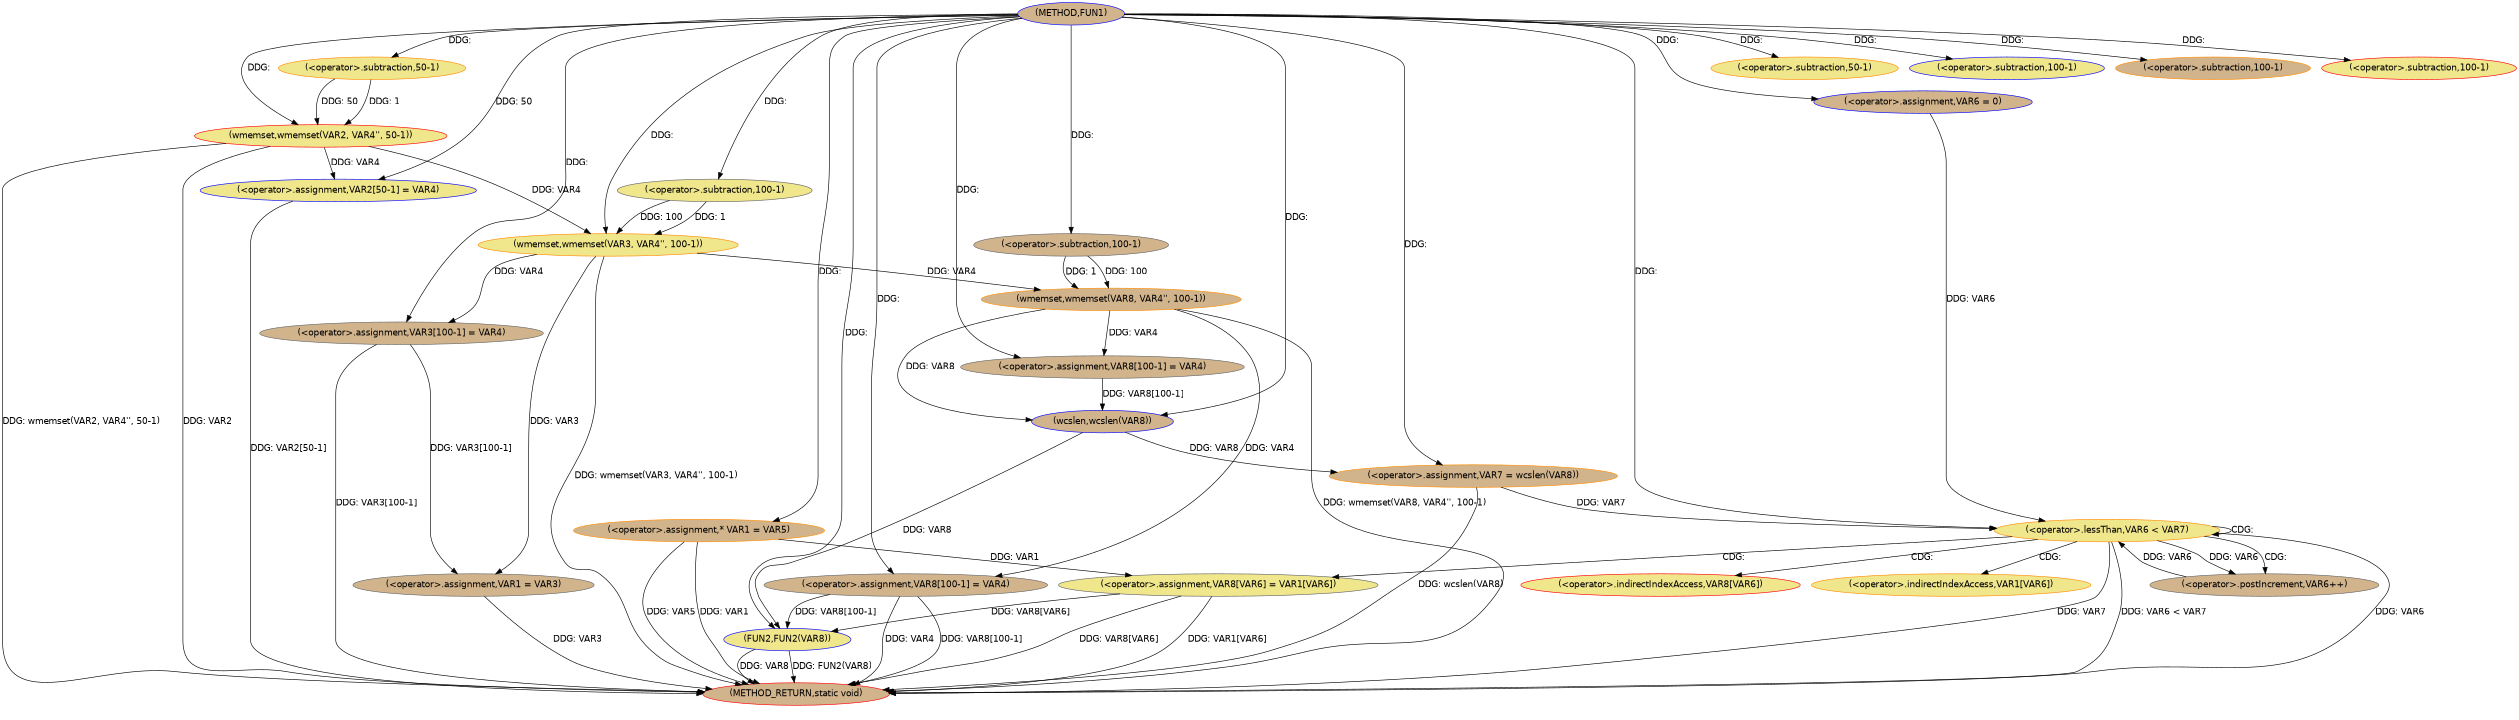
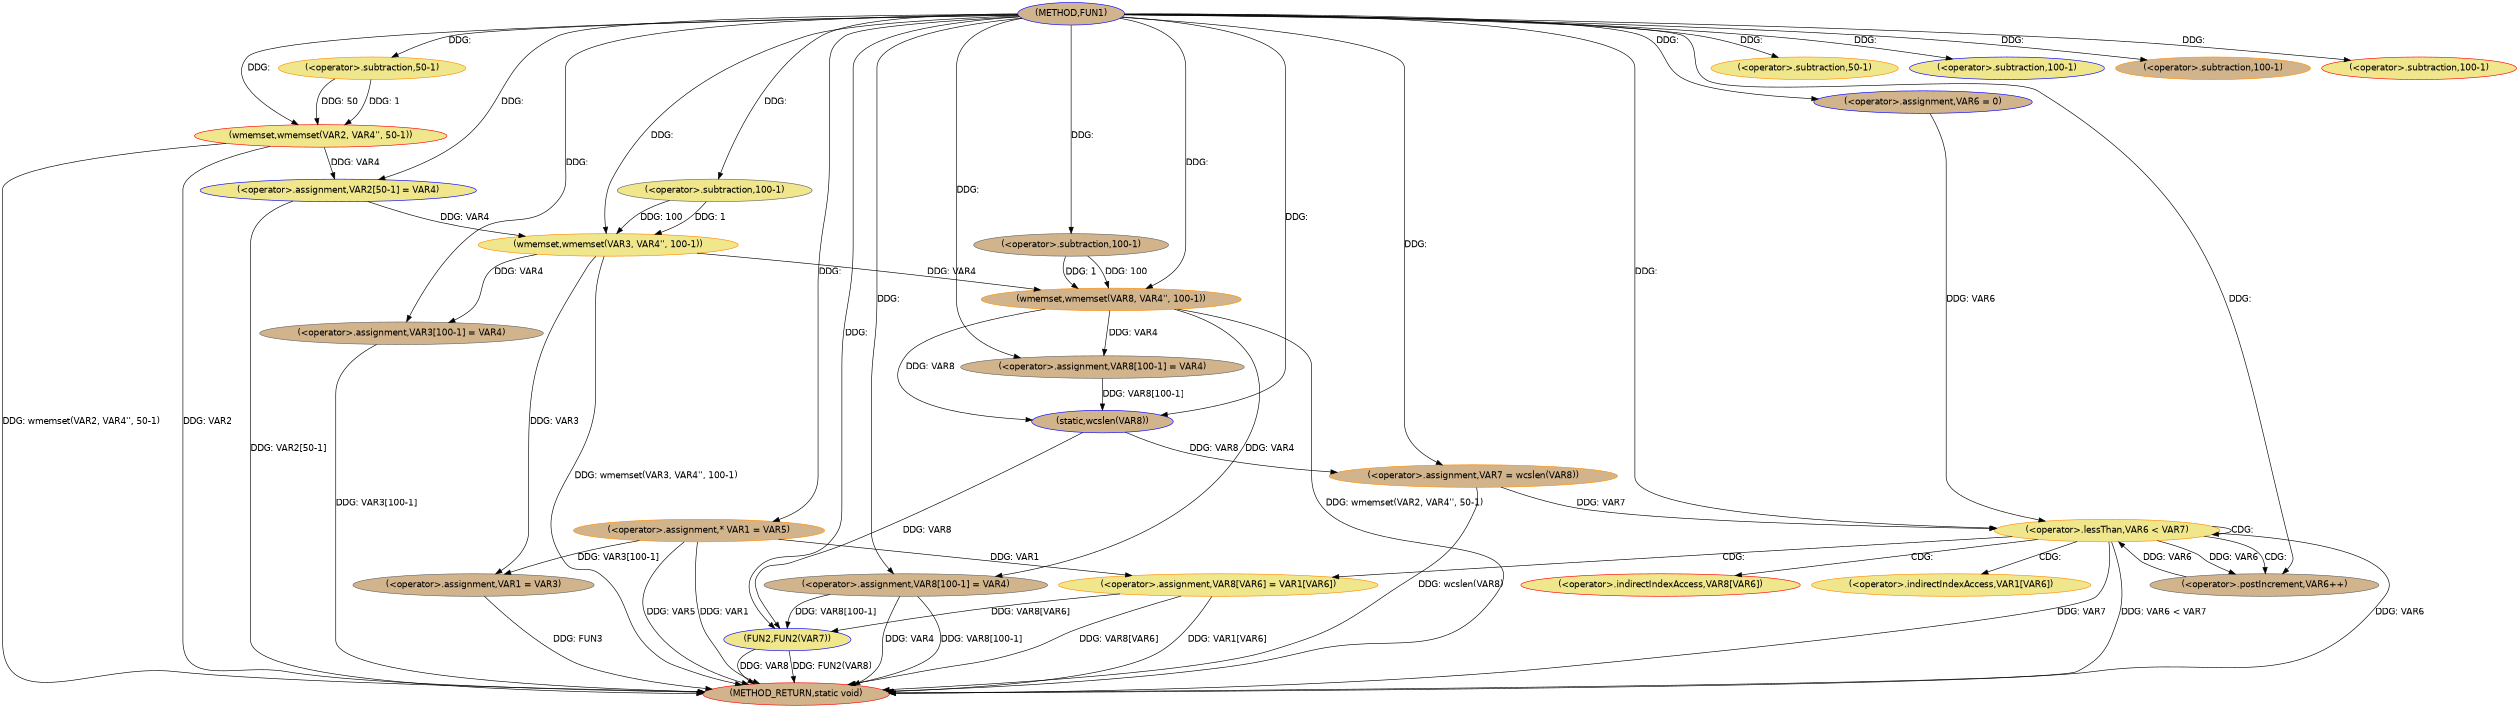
none -> (1849, 86)
(514, 102) -> (514, 102)
none -> (1186, 140)
(481, 179) -> (442, 223)
(1102, 422) -> (1102, 422)
(430, 458) -> (574, 554)
(1405, 503) -> (1405, 503)
(1218, 585) -> (1218, 585)
(578, 640) -> (578, 640)
(787, 640) -> (787, 640)
